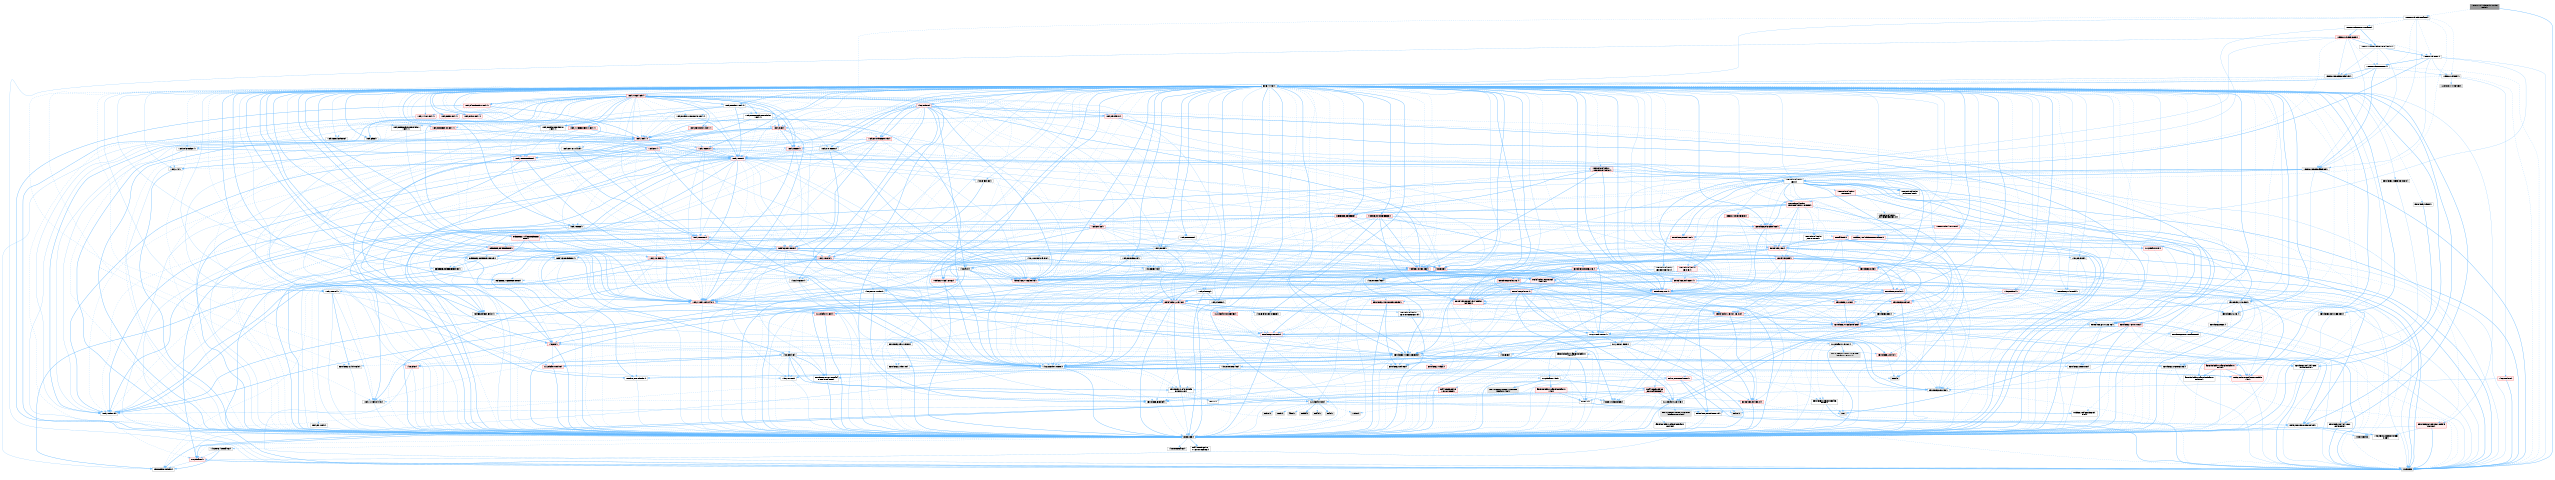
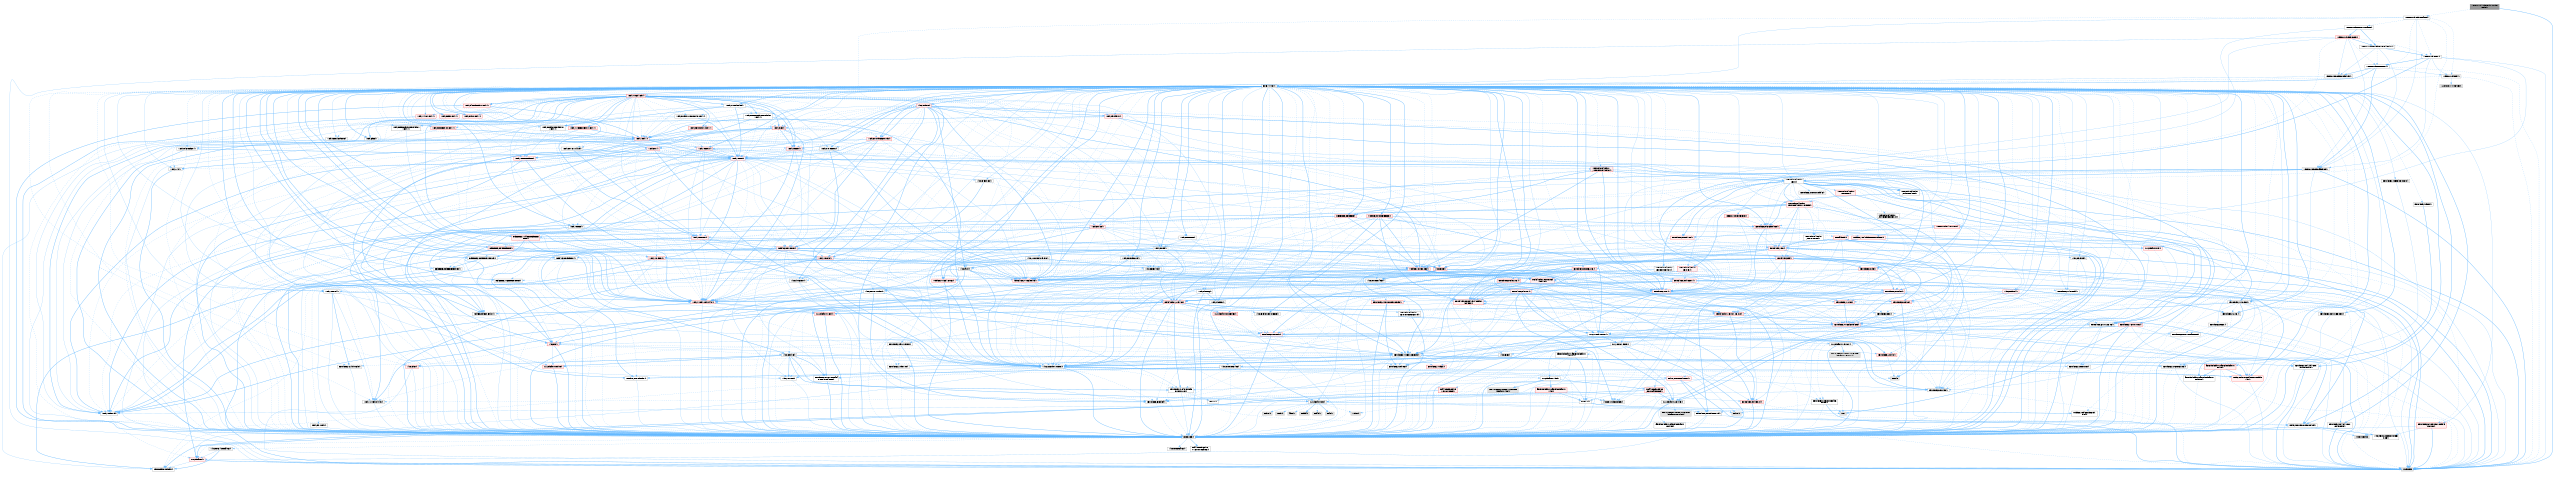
(735, 106) -> (735, 106)
(554, 116) -> (554, 116)
none -> (1812, 193)
(2506, 378) -> none
